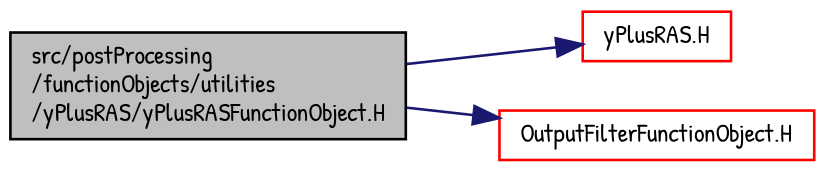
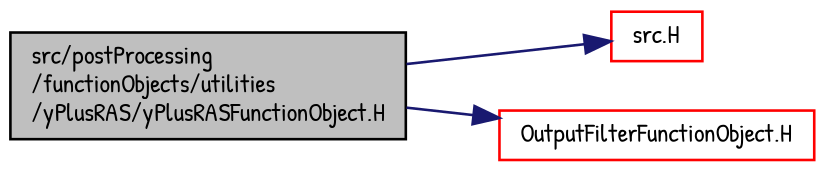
(657, 36) -> (657, 36)
